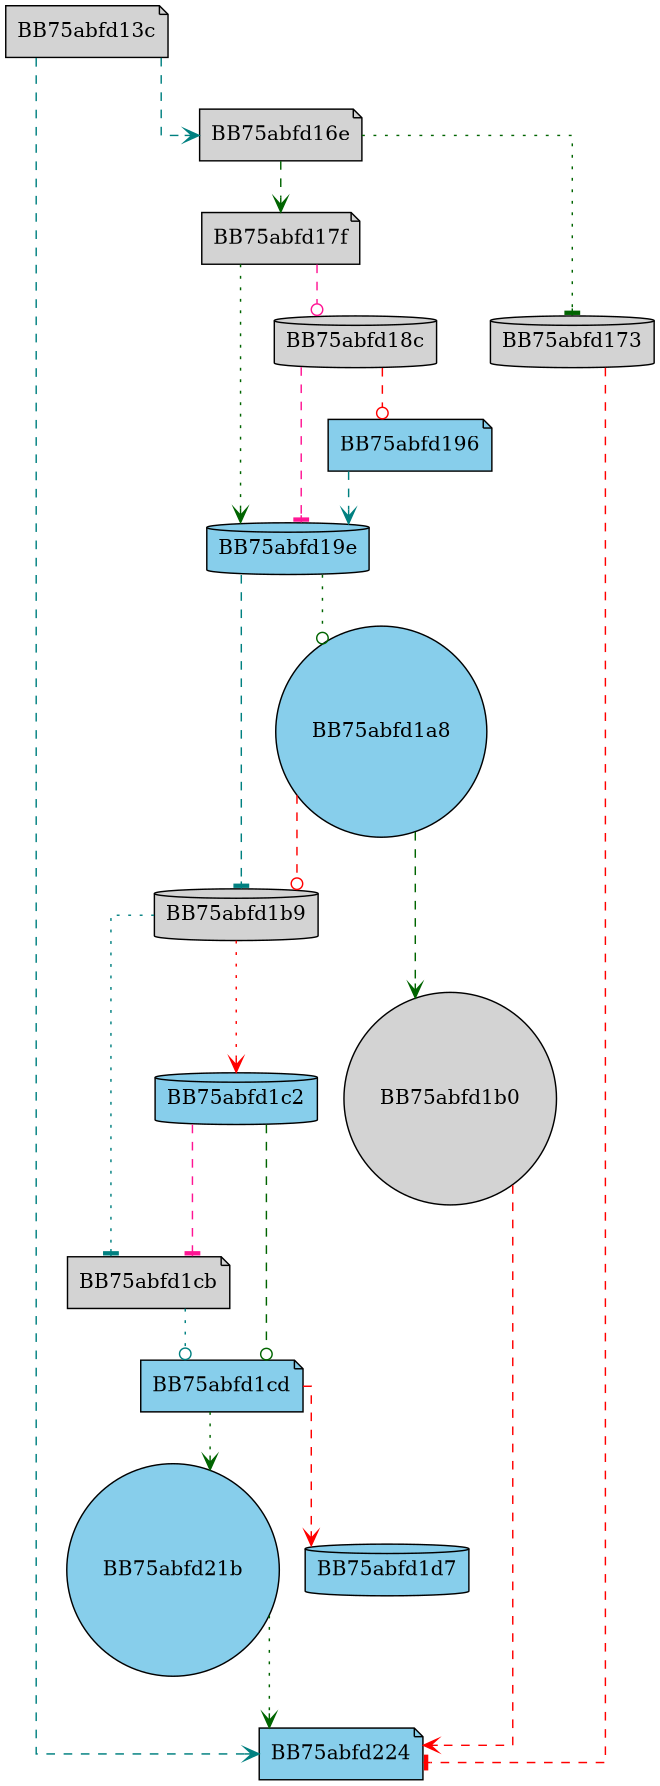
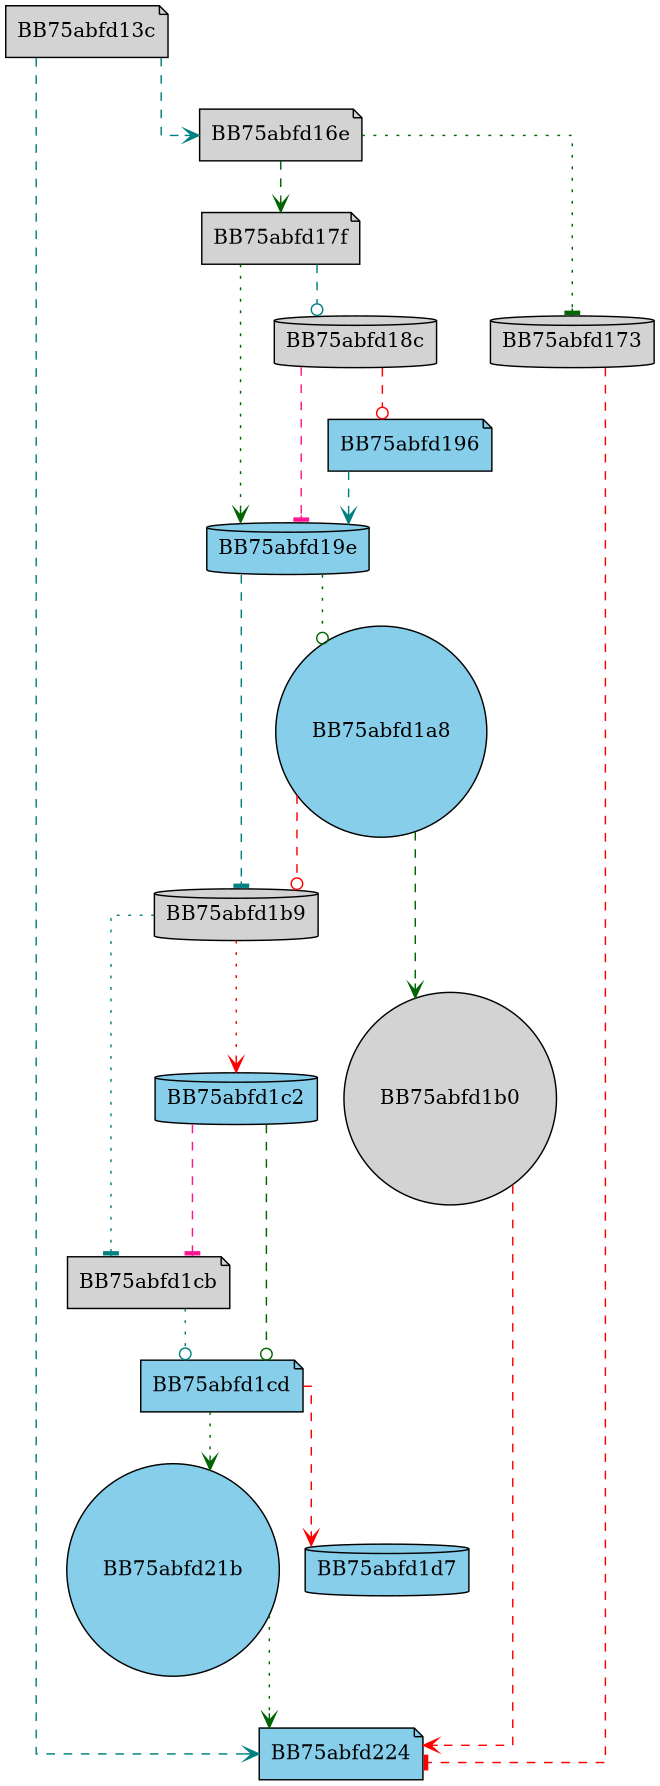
(317, 284) -> (317, 284)
